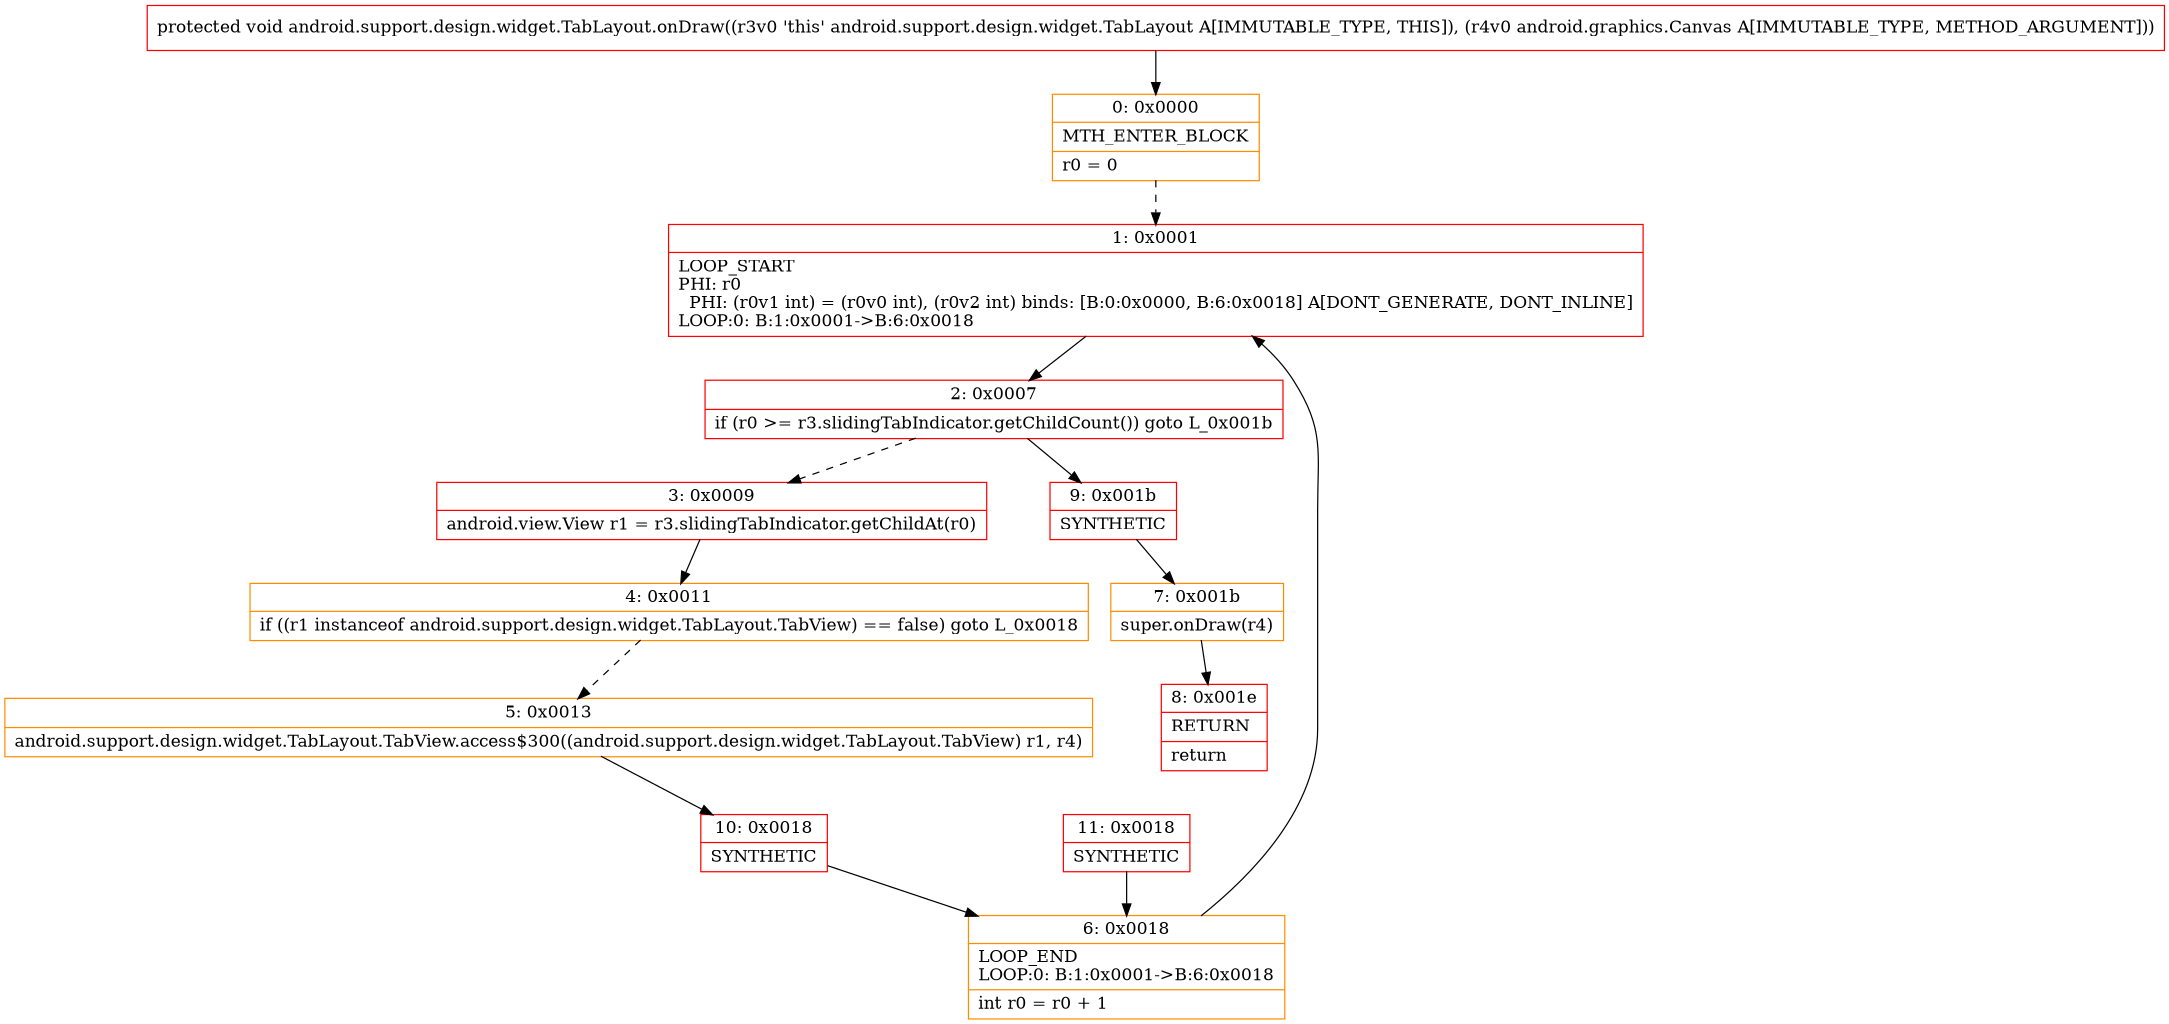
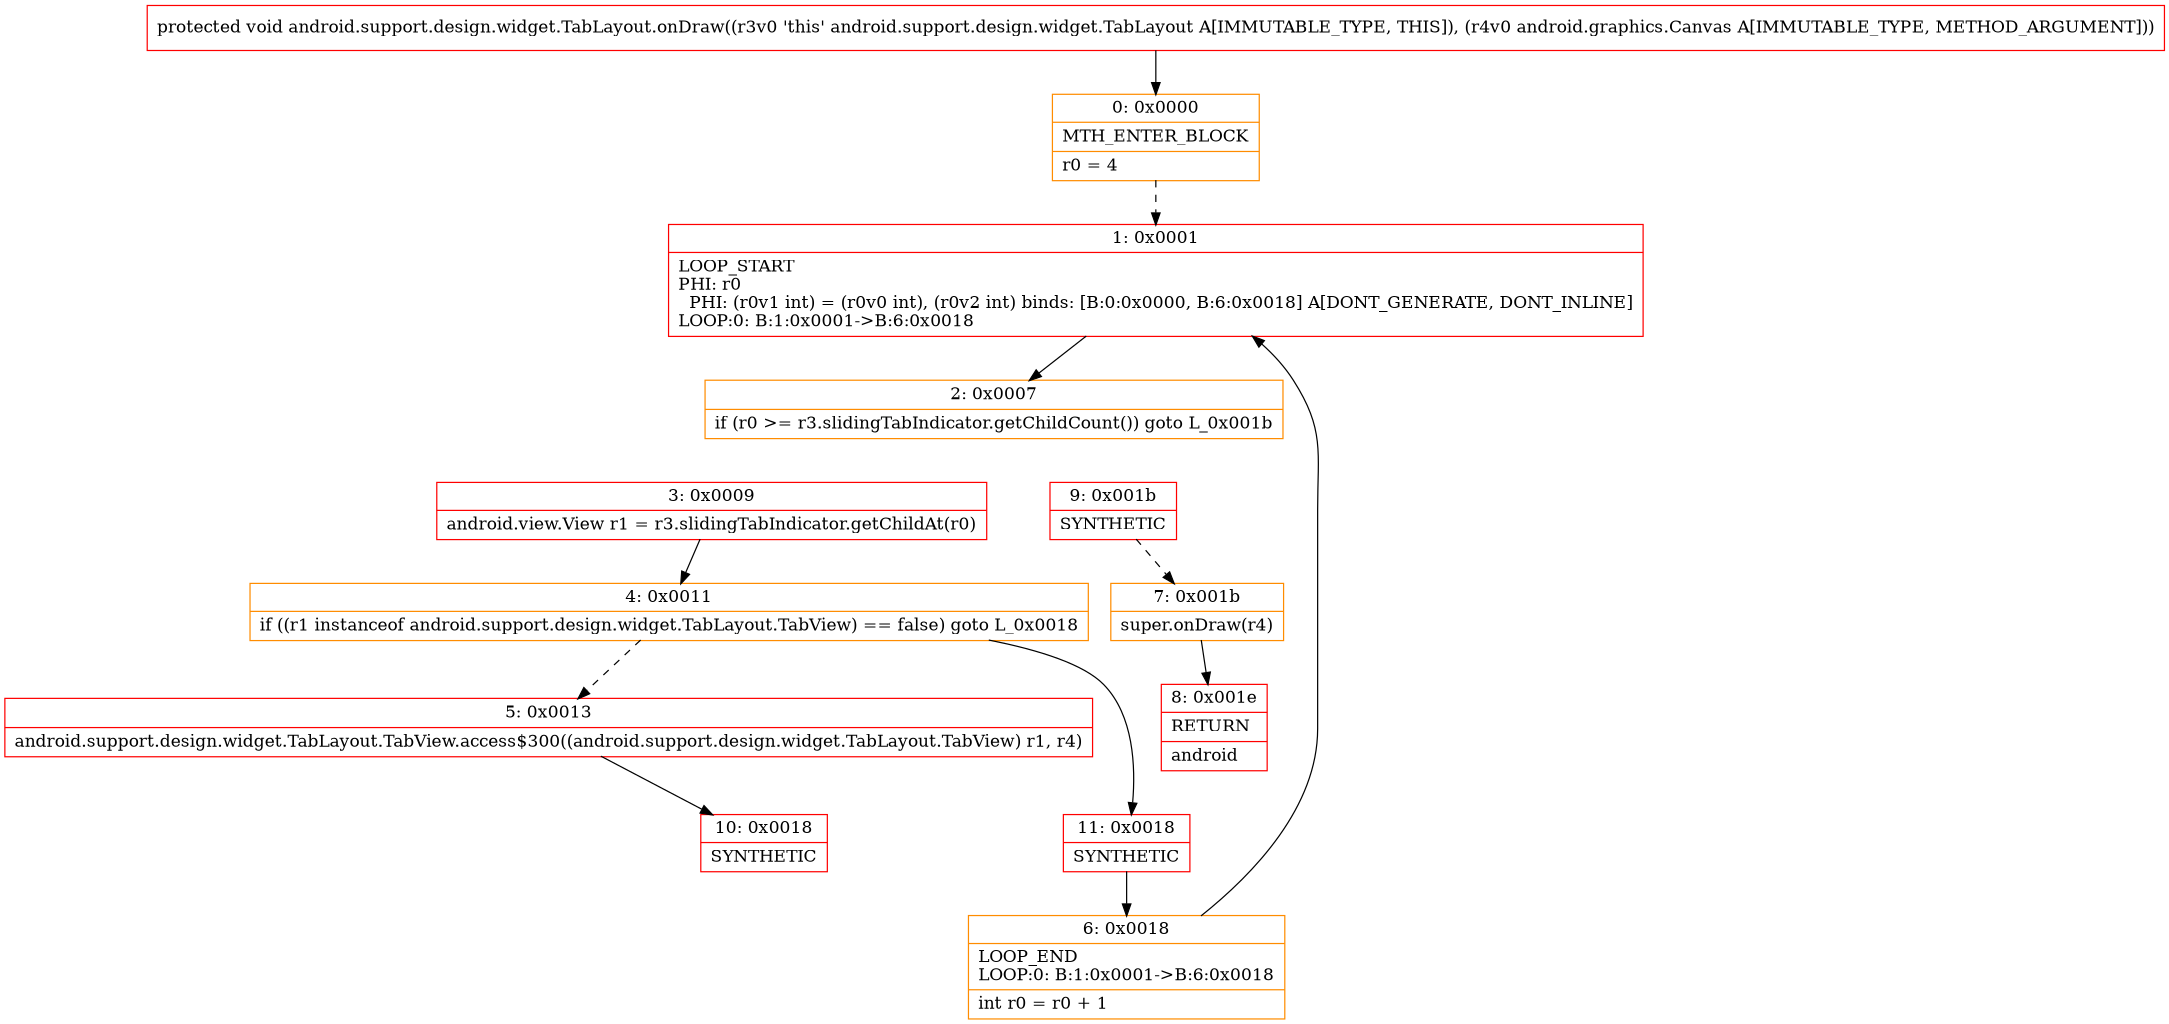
(1090, 165) -> (1090, 165)
(994, 409) -> (994, 409)
(1049, 457) -> none
(858, 458) -> none
(1151, 557) -> (1151, 557)
none -> (1104, 685)
(549, 728) -> (549, 728)
(1199, 756) -> (1204, 756)
(897, 889) -> none
